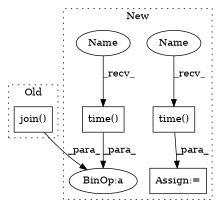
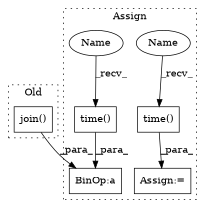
(138, 17) -> (130, 17)
(103, 181) -> (95, 181)
